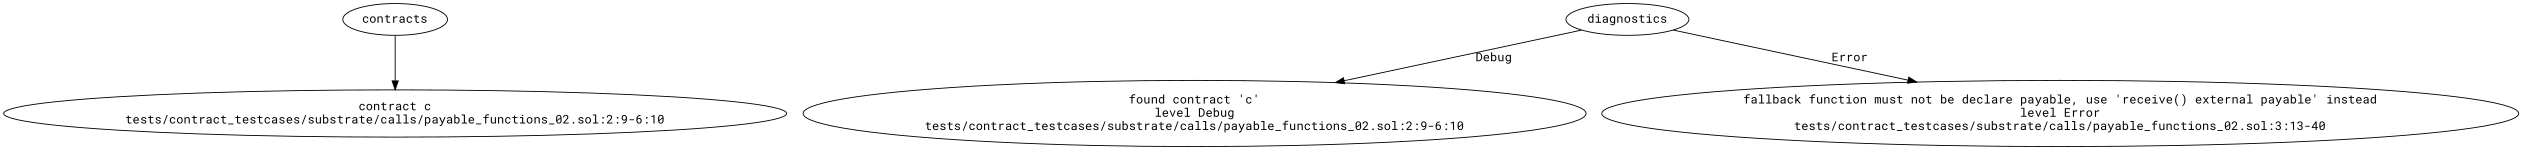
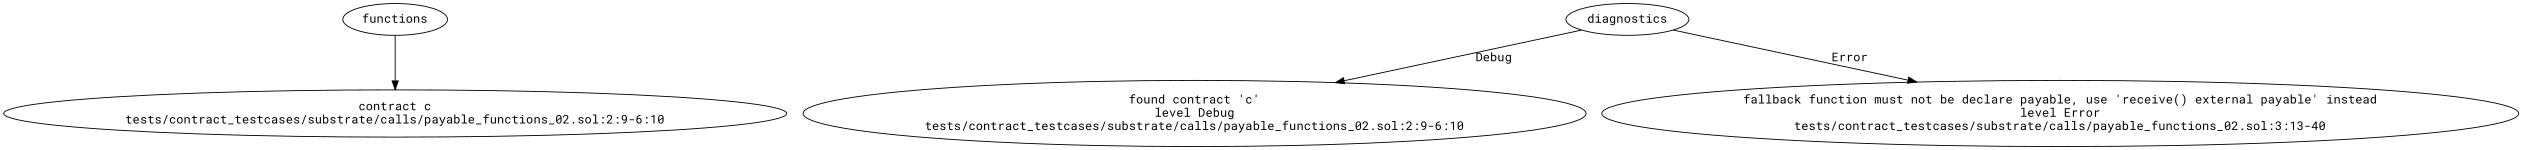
(395, 19) -> (395, 19)
